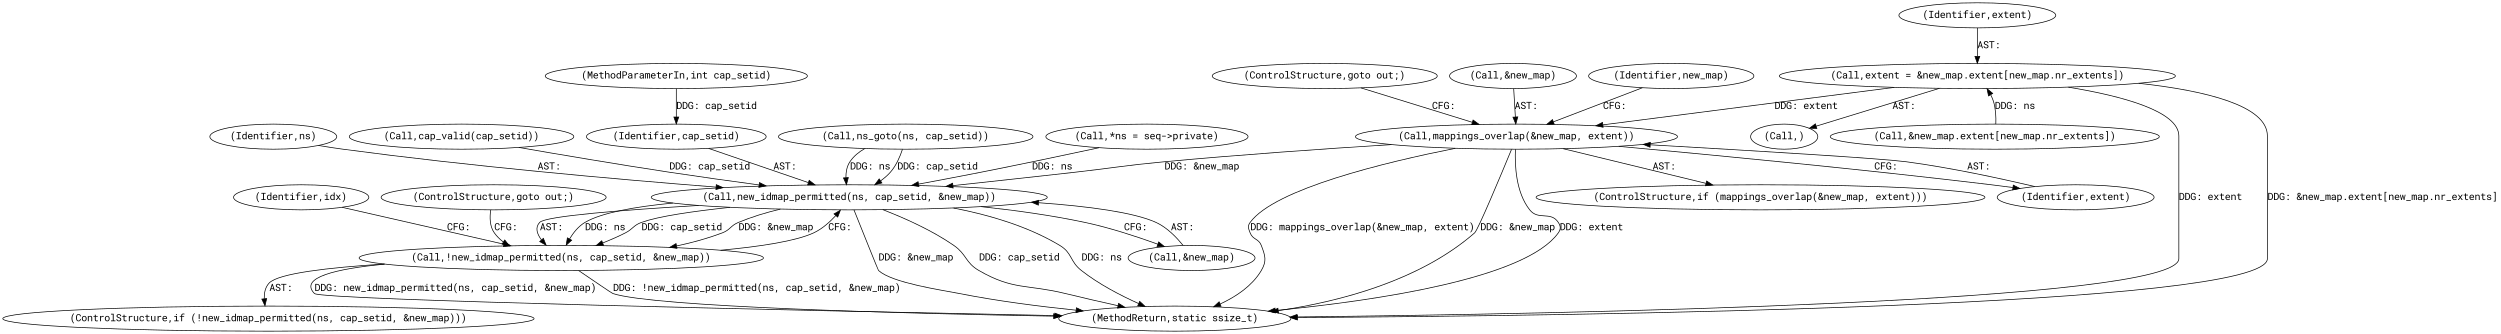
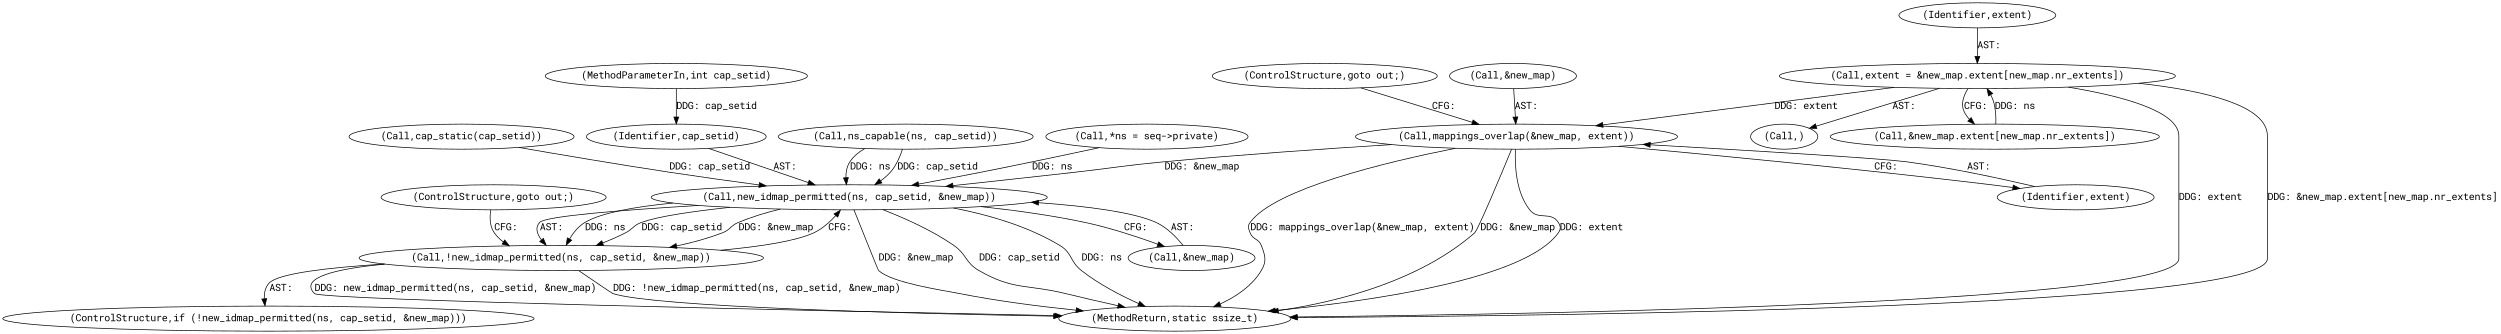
(1671, 76) -> none
none -> (1963, 105)
(273, 137) -> none
(462, 137) -> (462, 137)
(906, 137) -> (906, 137)
(301, 197) -> none
(1760, 197) -> none
